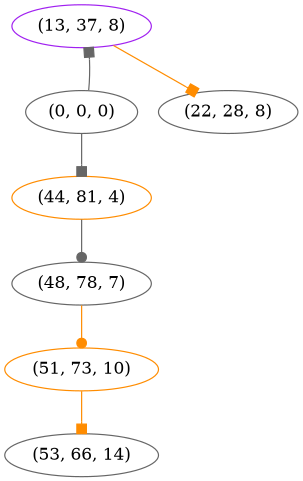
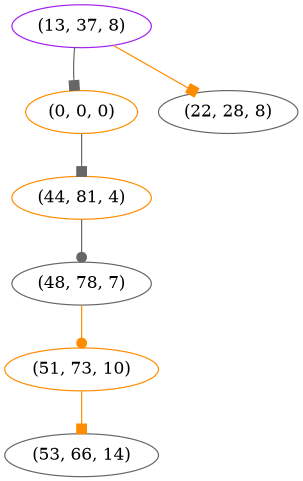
(90, 75) -> (74, 63)
(82, 112) -> (82, 112)
